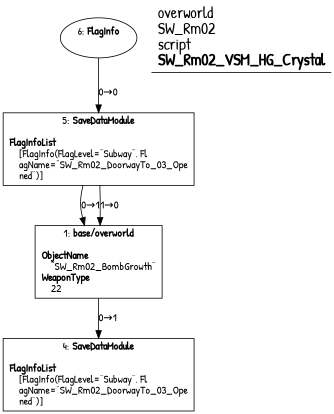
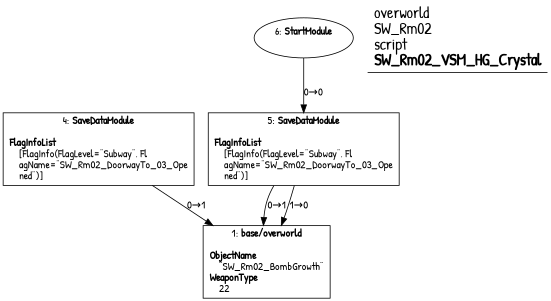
(103, 32) -> (308, 32)
(99, 314) -> (179, 203)
